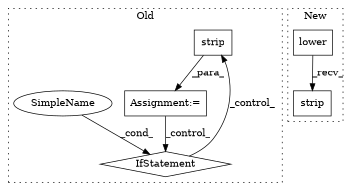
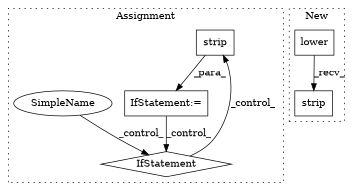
(145, 16) -> (146, 16)
(166, 103) -> (166, 103)
(137, 134) -> (141, 134)
